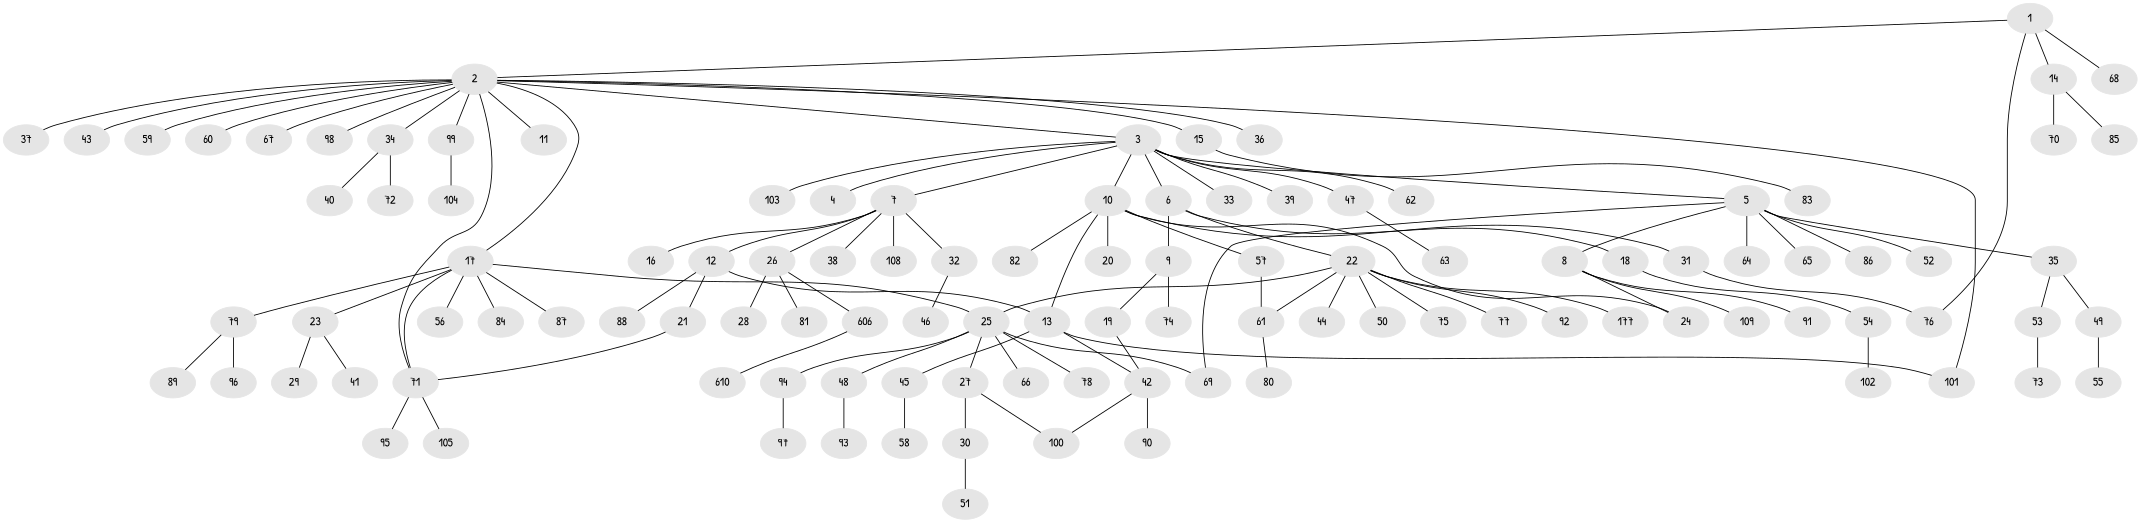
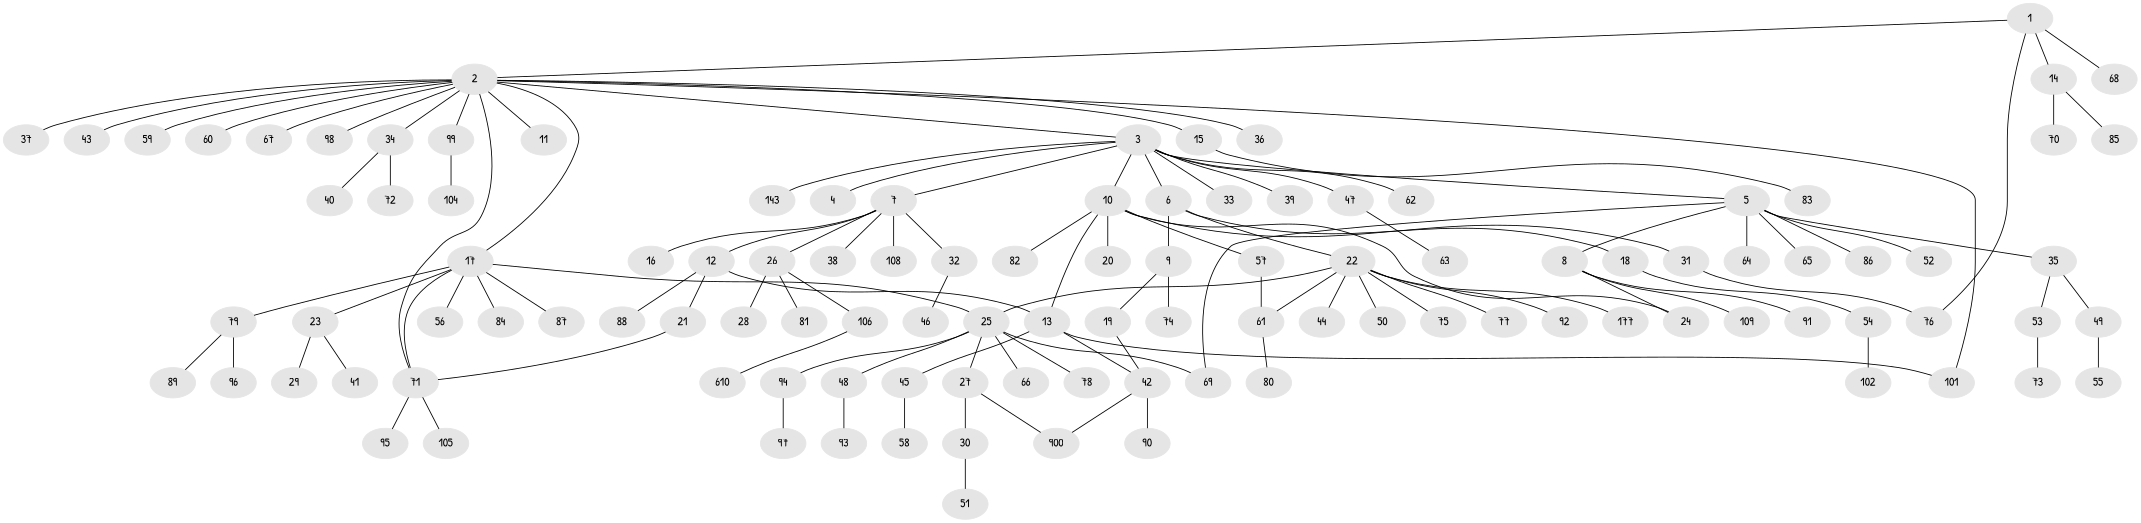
(772, 201) -> (772, 201)
(865, 322) -> (865, 322)
(1056, 443) -> (1056, 443)
